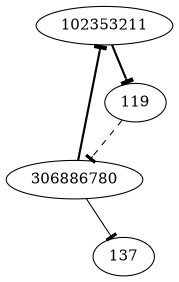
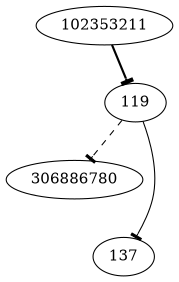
(89, 105) -> none
(98, 216) -> (155, 178)
